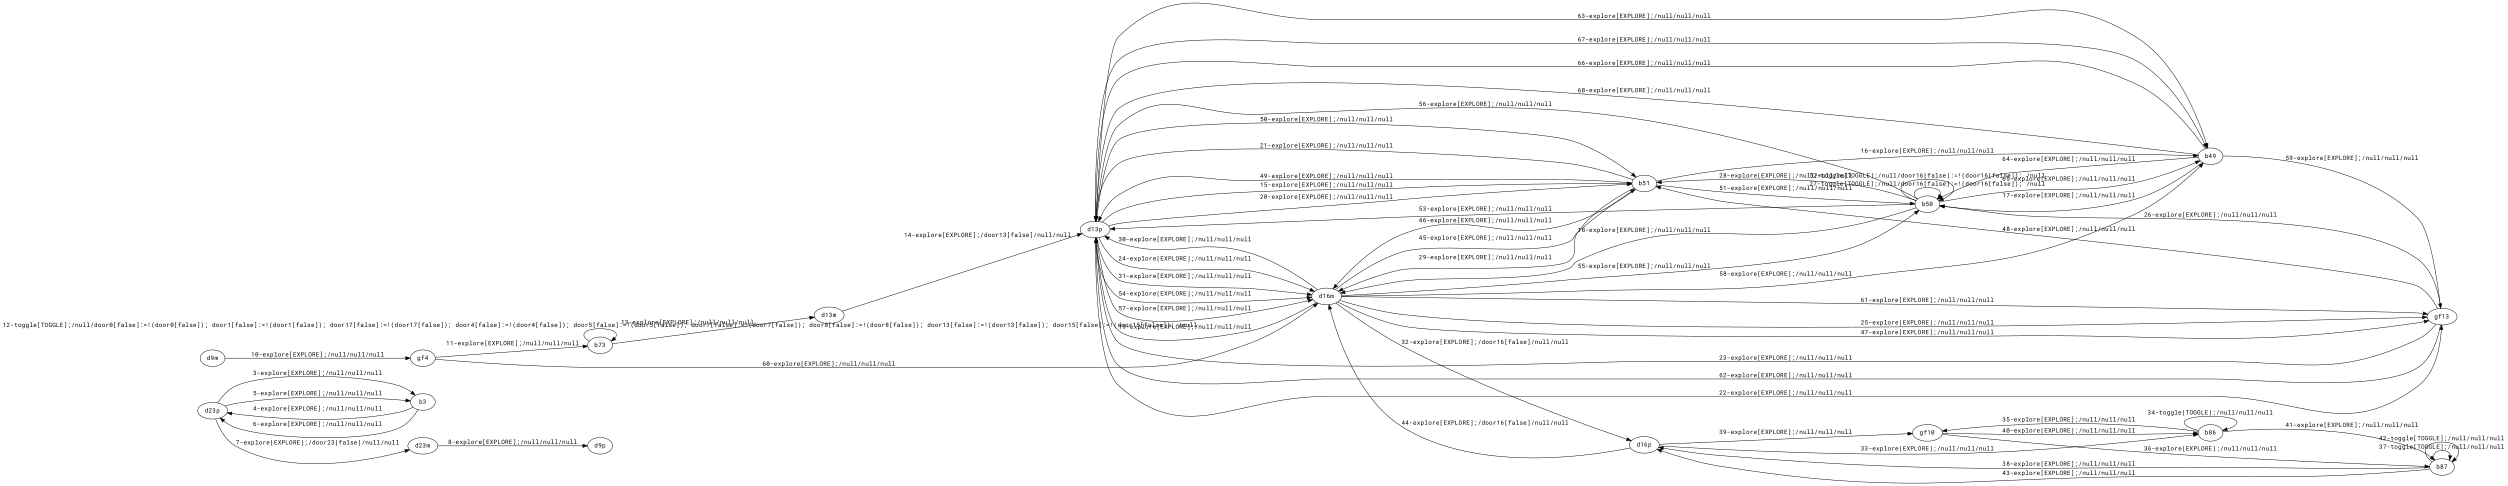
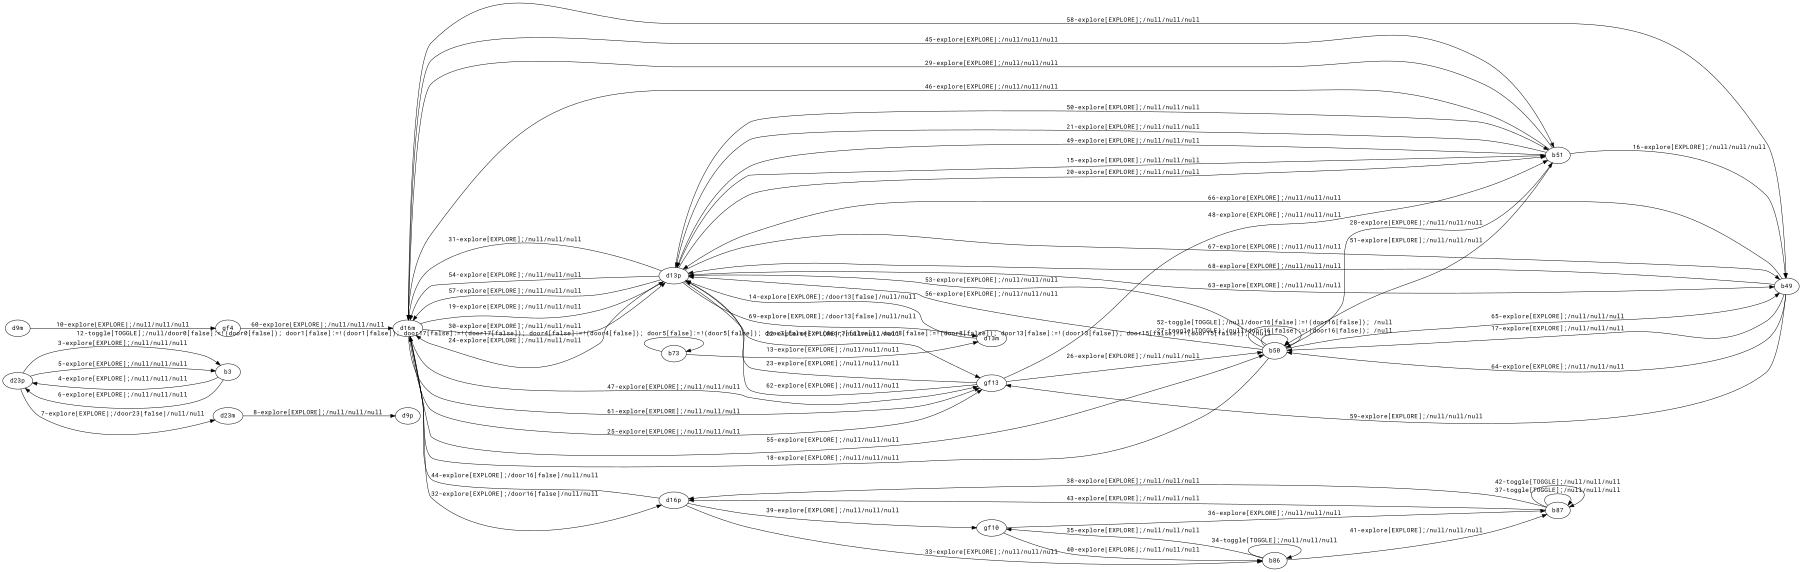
none -> (822, 327)
(509, 352) -> none
